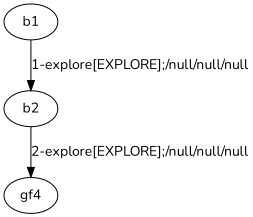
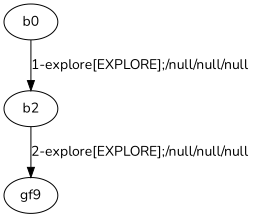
(31, 22) -> (31, 22)
(31, 195) -> (31, 195)
